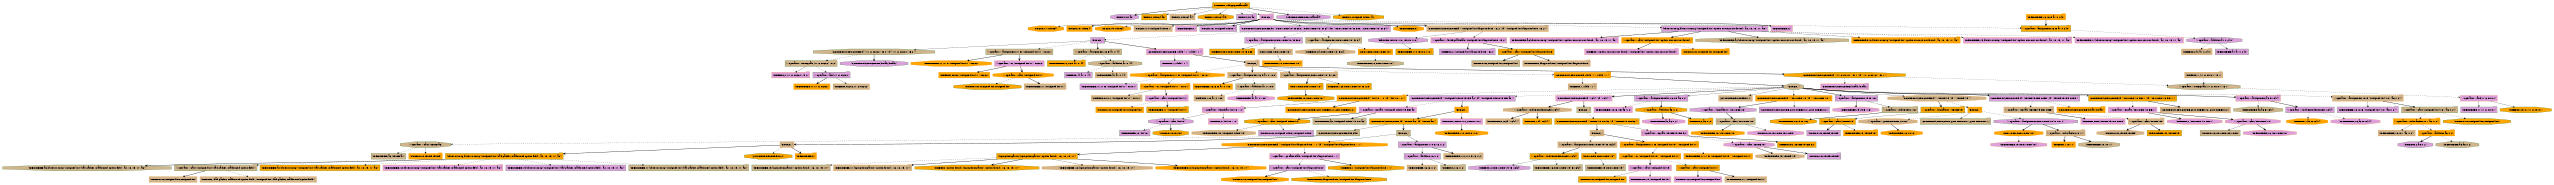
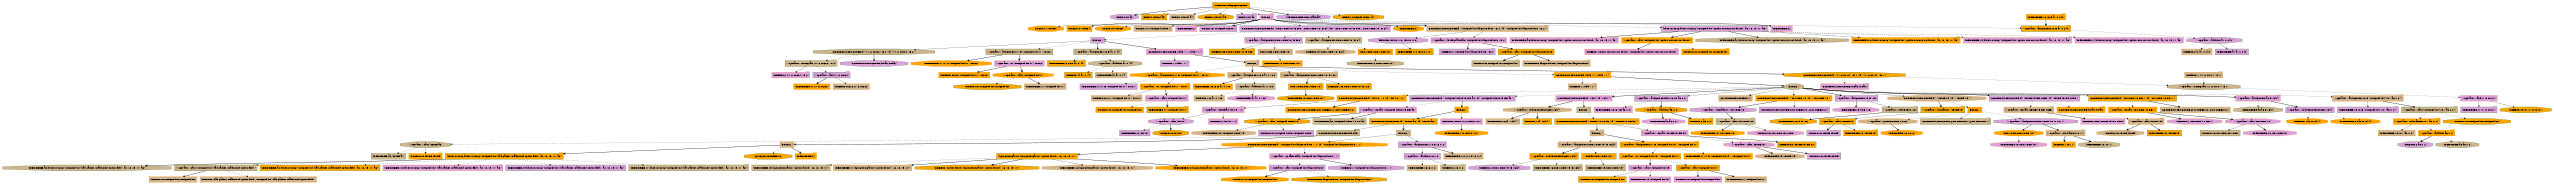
(1231, 5) -> (1231, 5)
(1078, 75) -> (1078, 75)
(2133, 110) -> (2133, 110)
(2355, 121) -> (2355, 121)
(768, 156) -> (768, 156)
(1599, 156) -> (1599, 156)
(1366, 168) -> (1366, 168)
